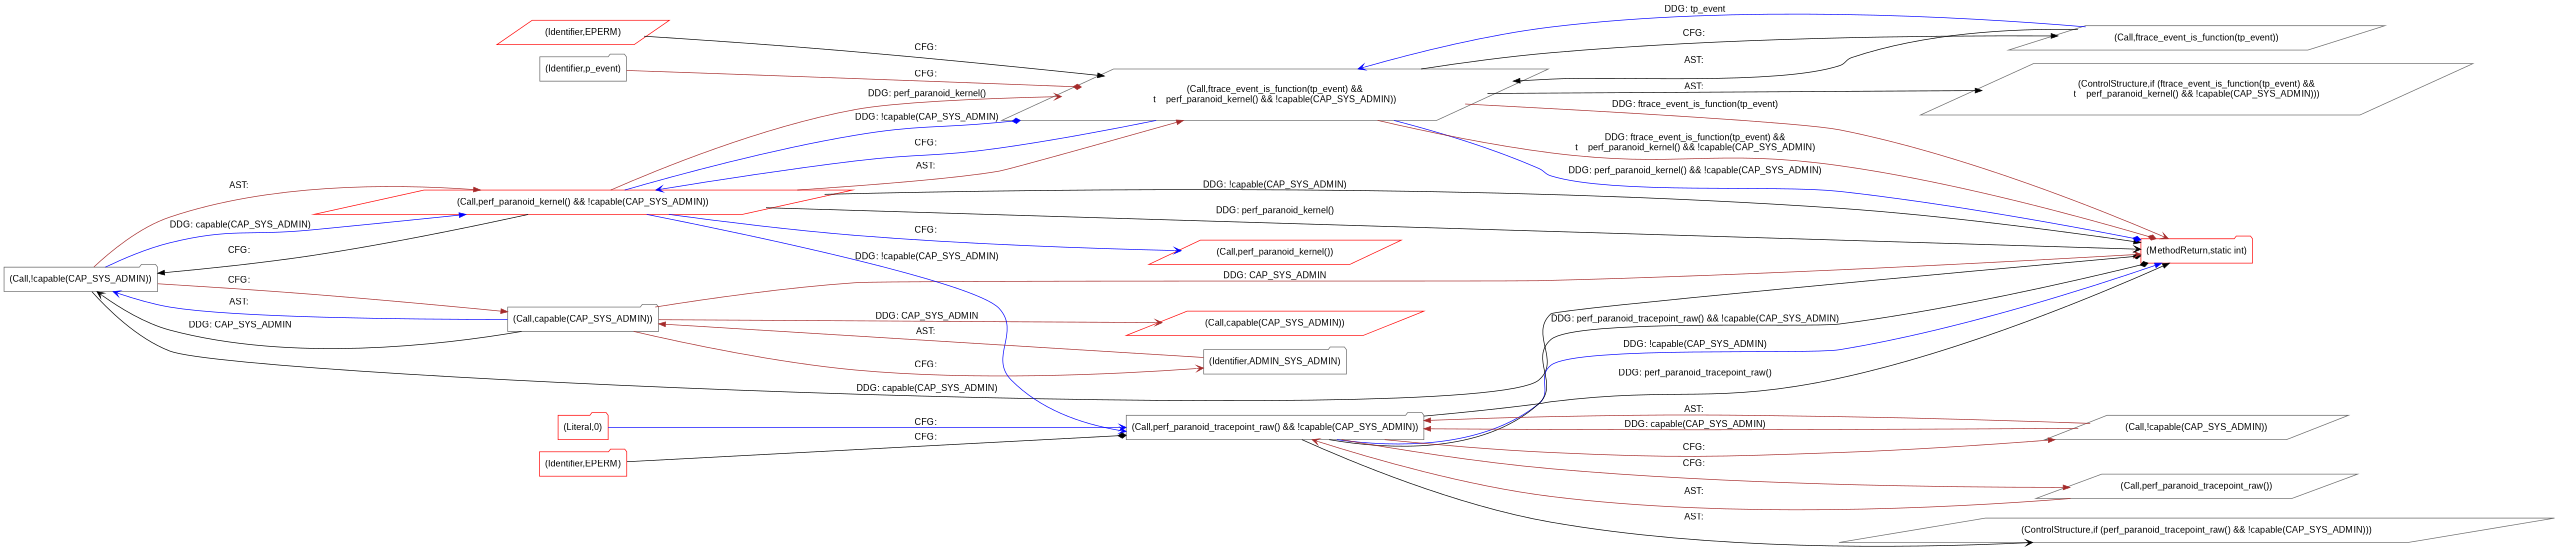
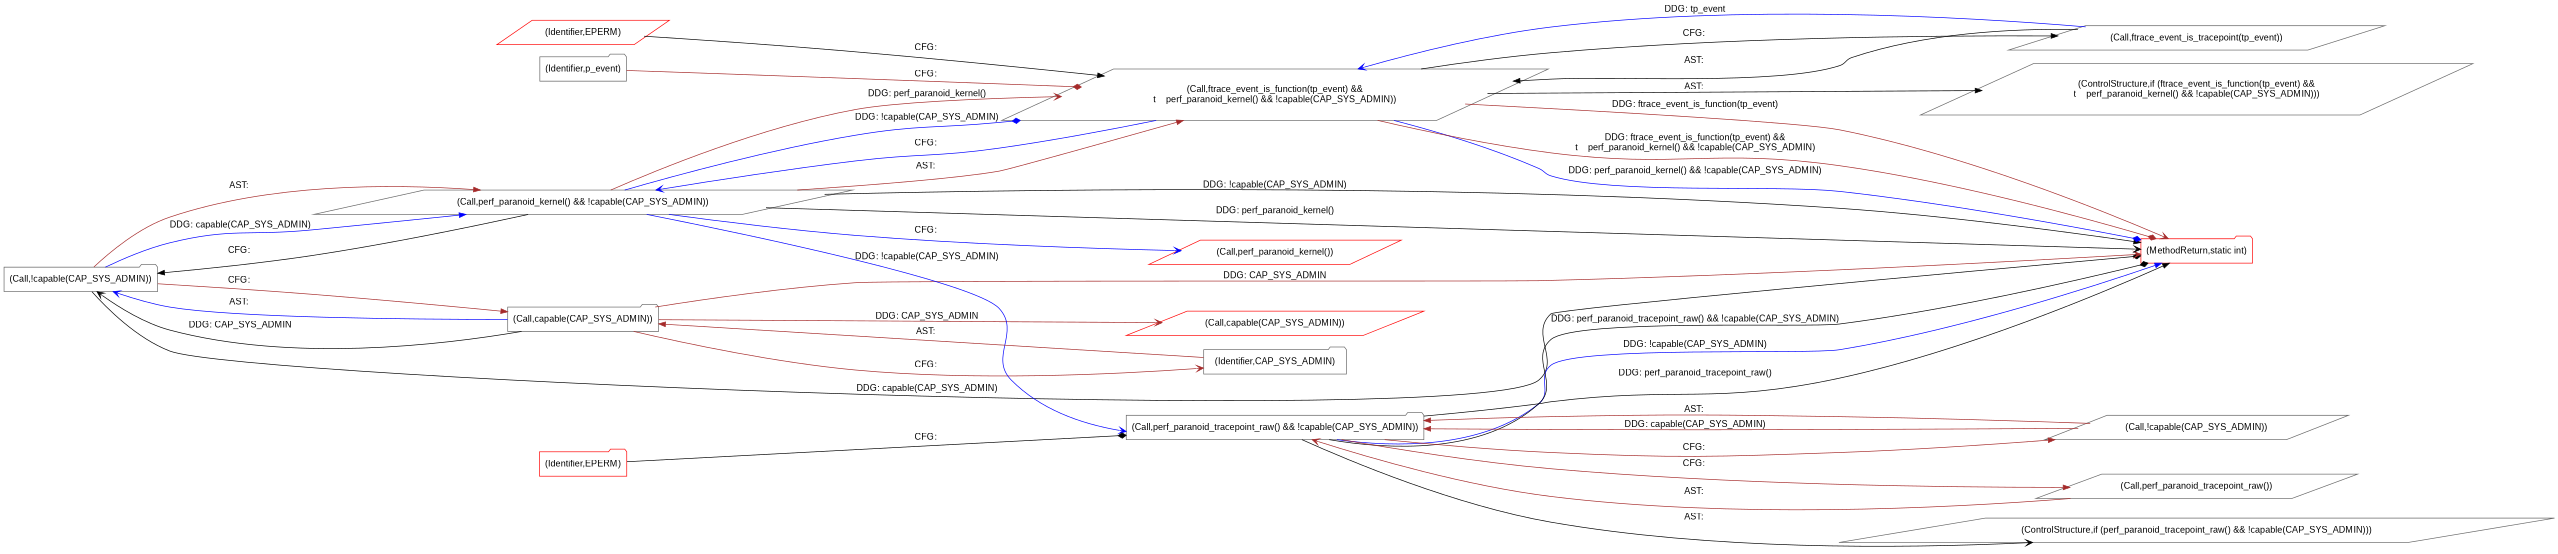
(2197, 38) -> (2197, 38)
(583, 202) -> (583, 202)
(1275, 362) -> (1275, 362)
(583, 427) -> none
